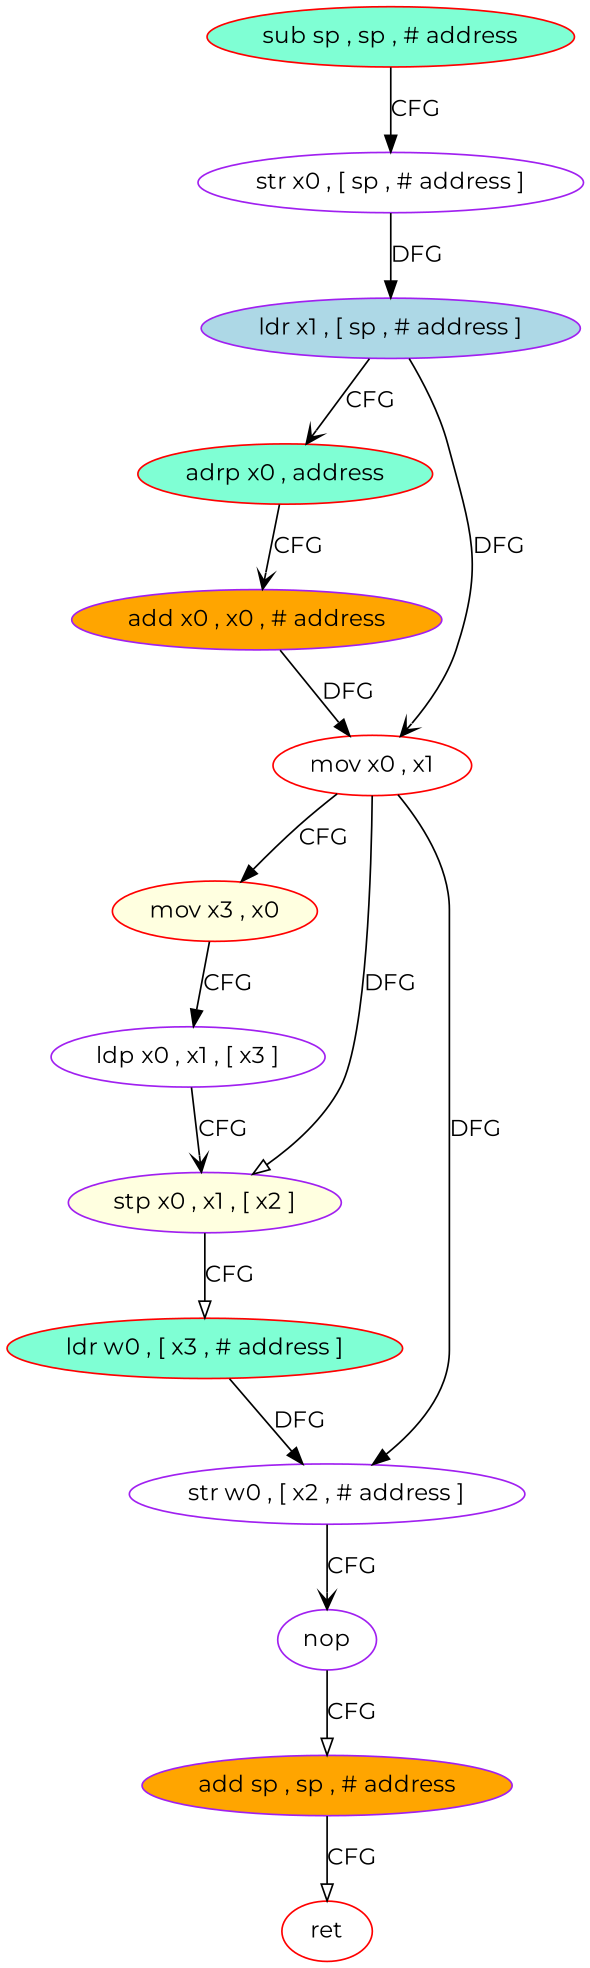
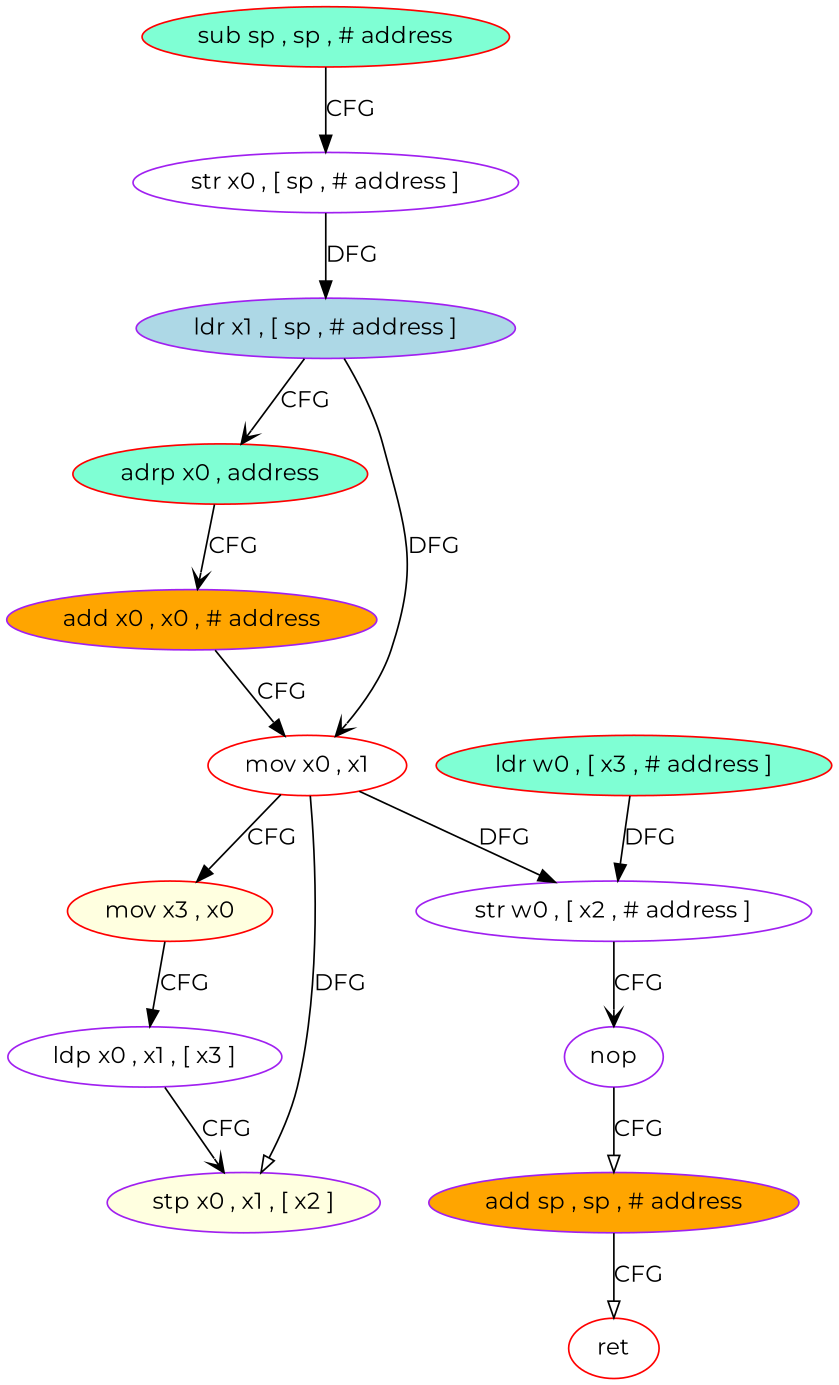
(348, 693) -> (282, 693)
(205, 1267) -> none
